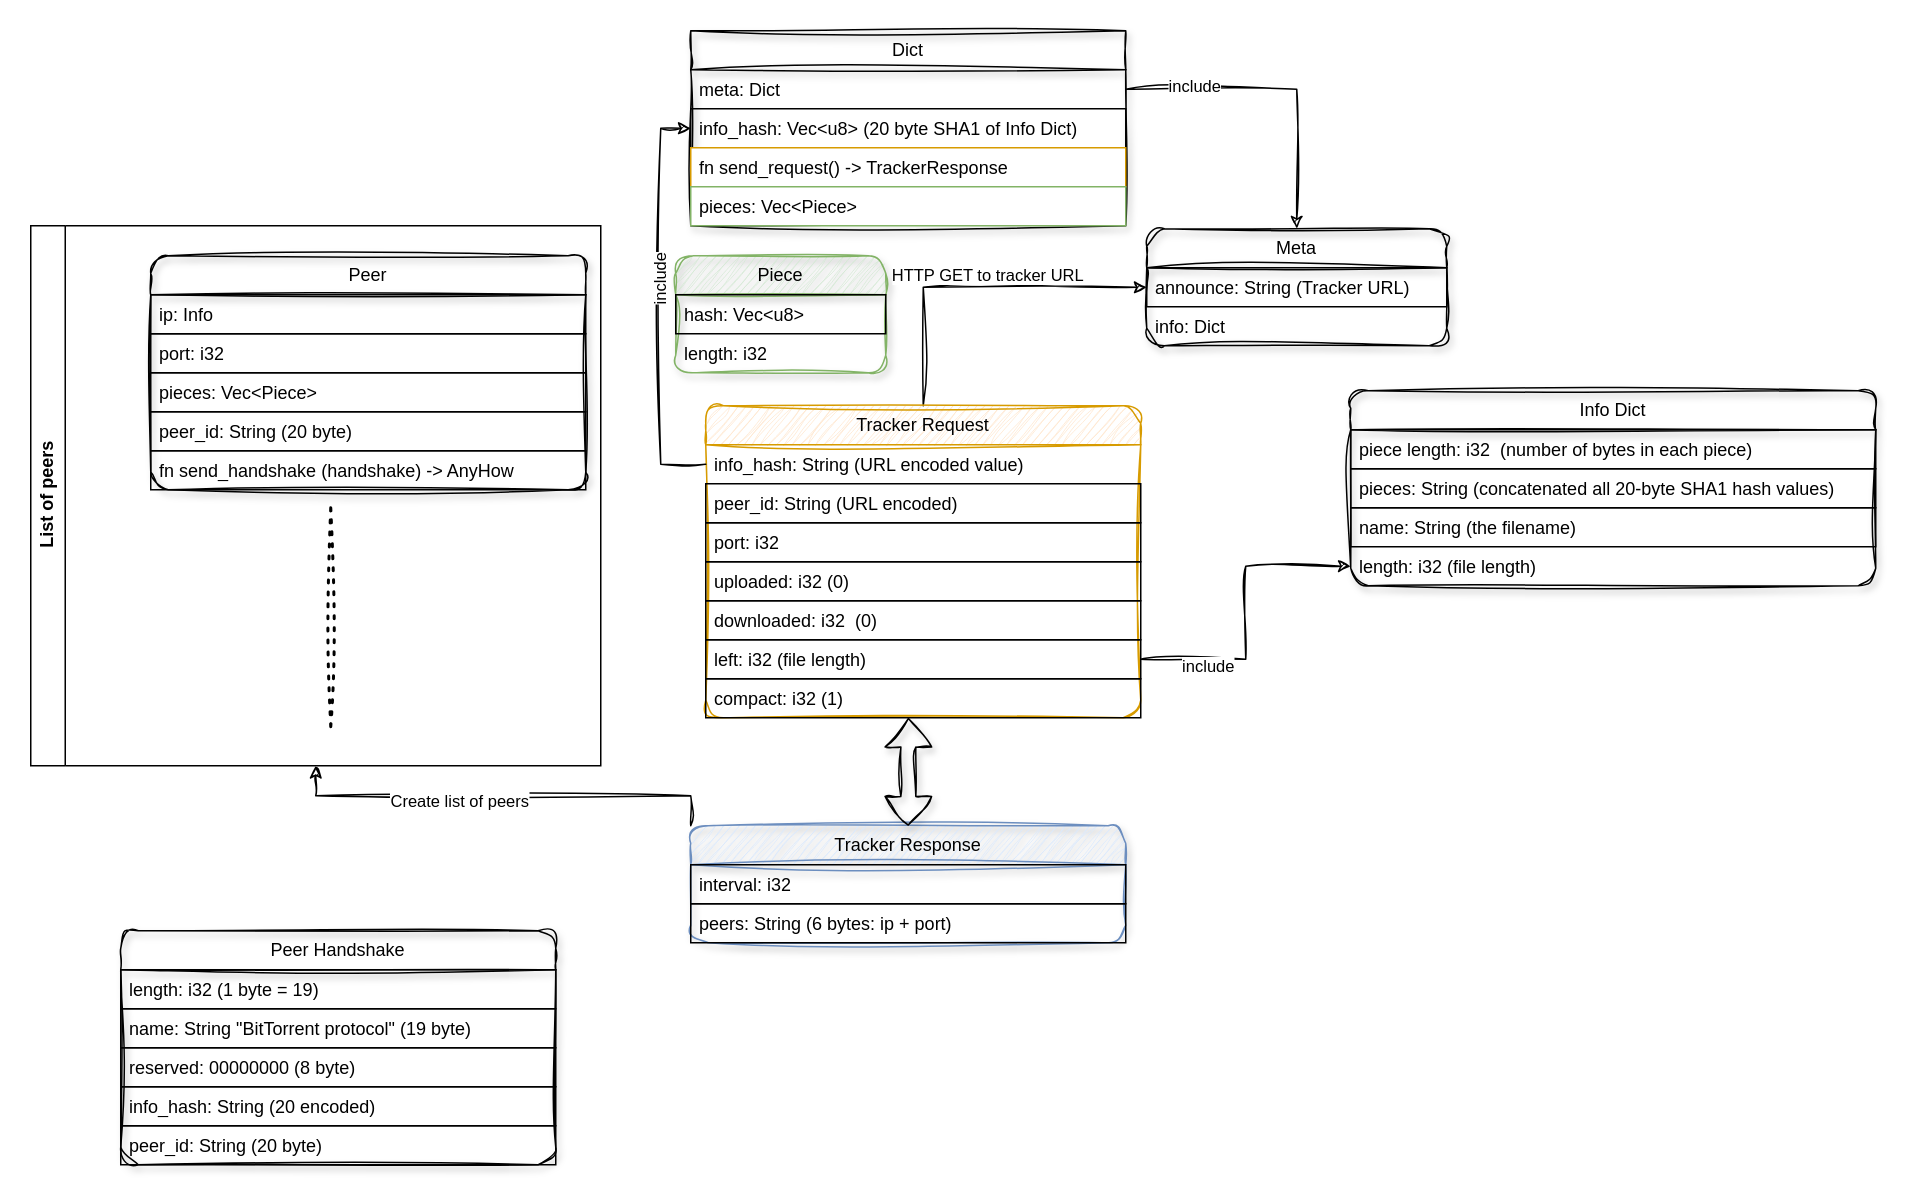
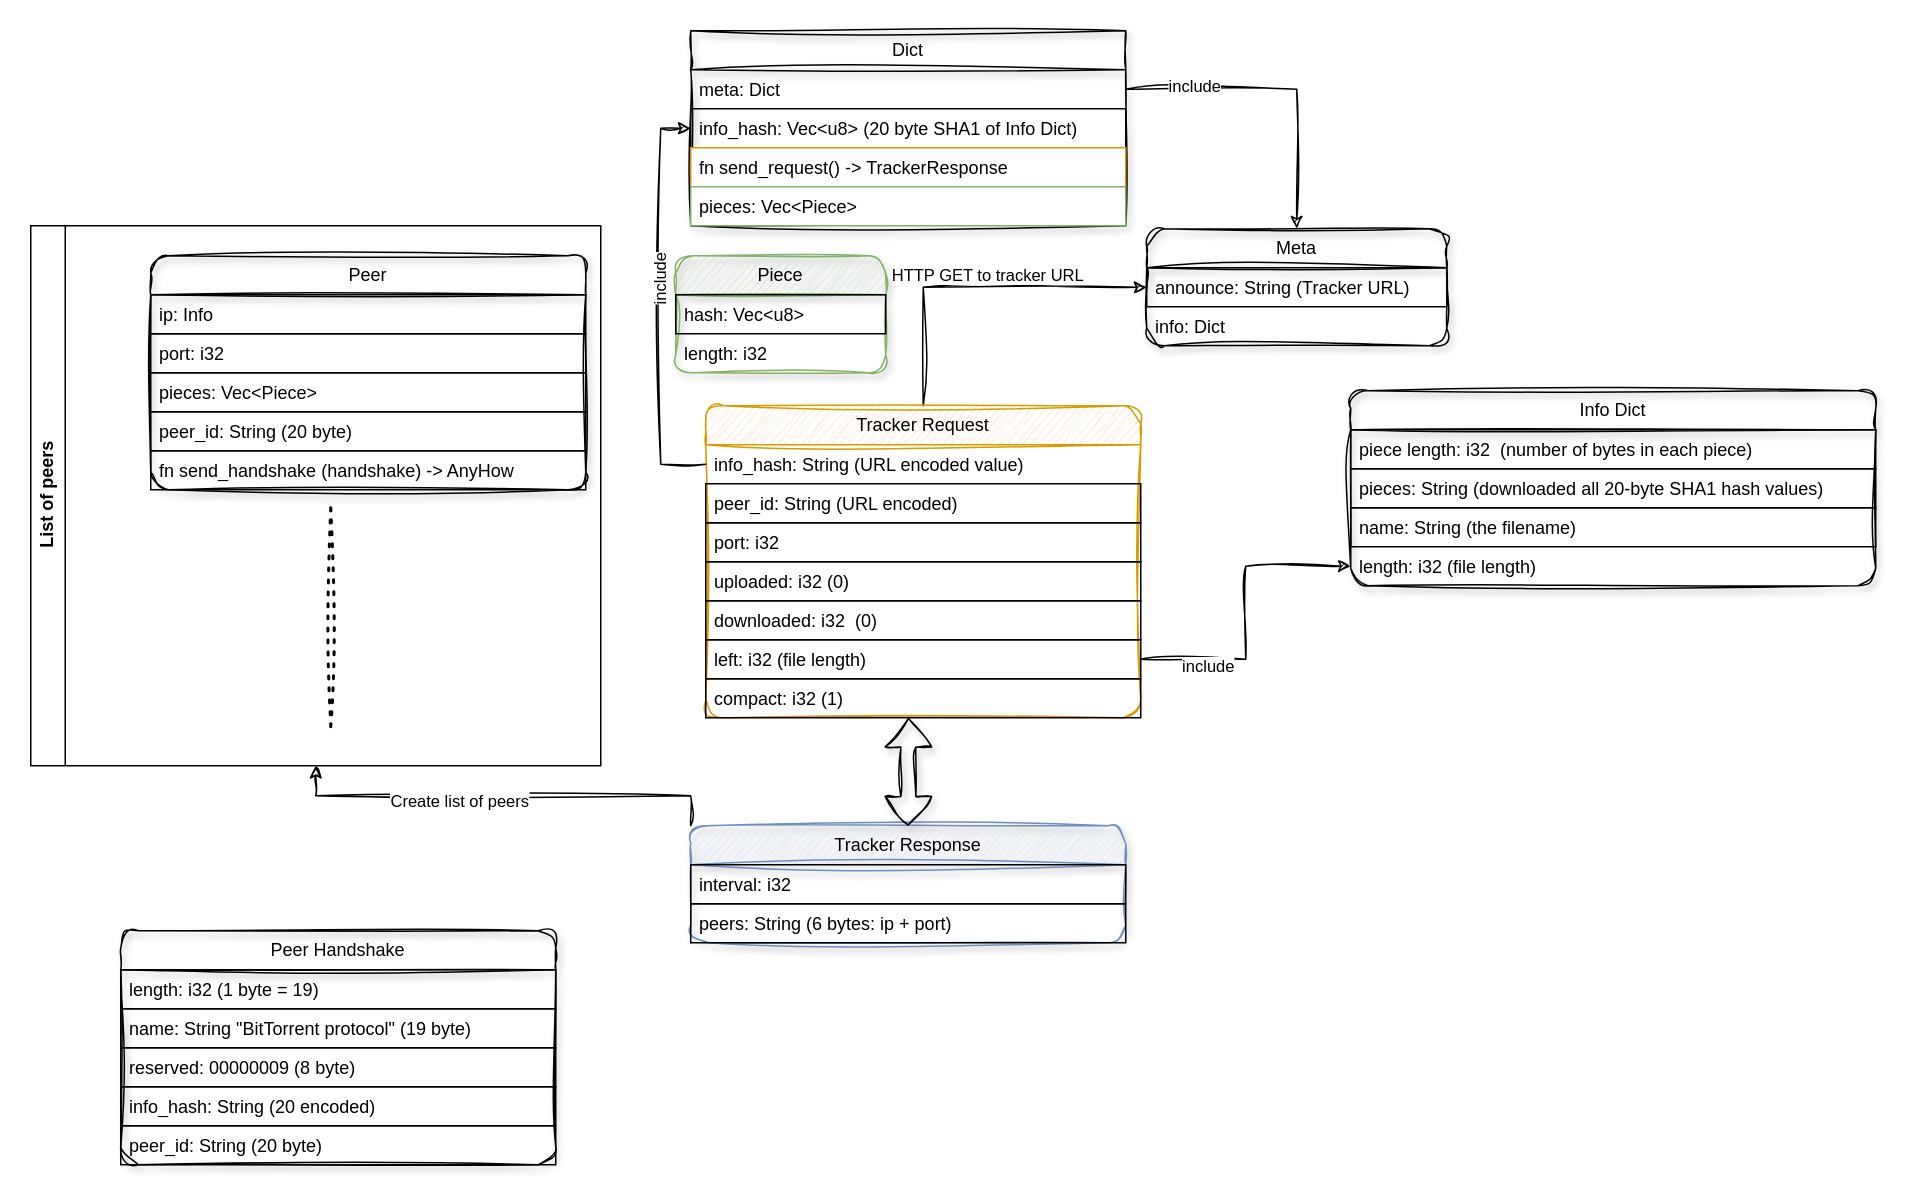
(1615, 501) -> (1612, 490)
(256, 1069) -> (256, 1069)
